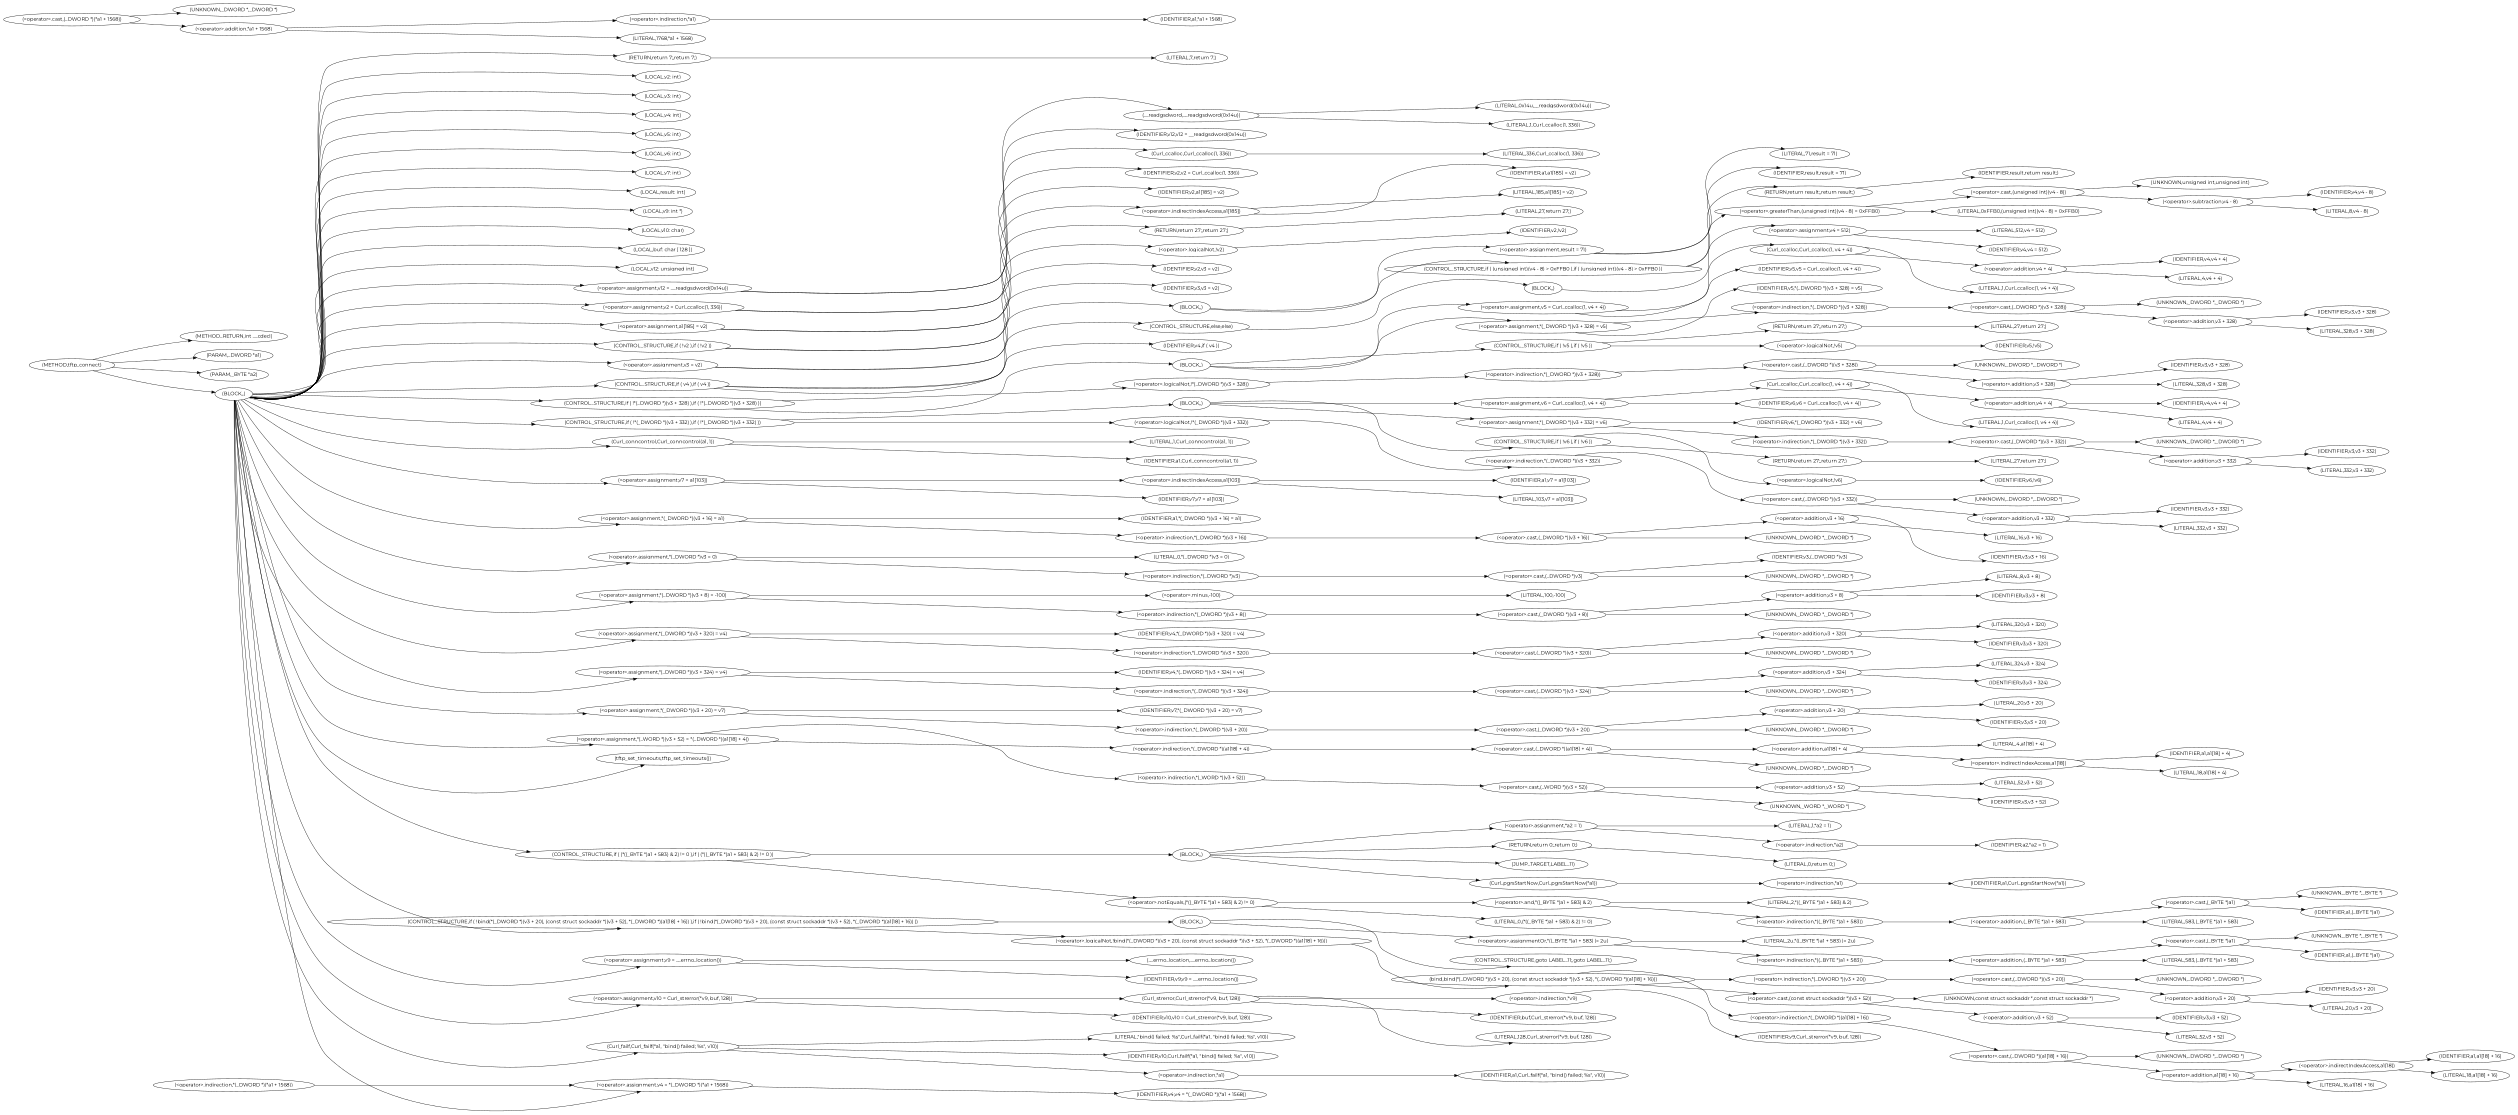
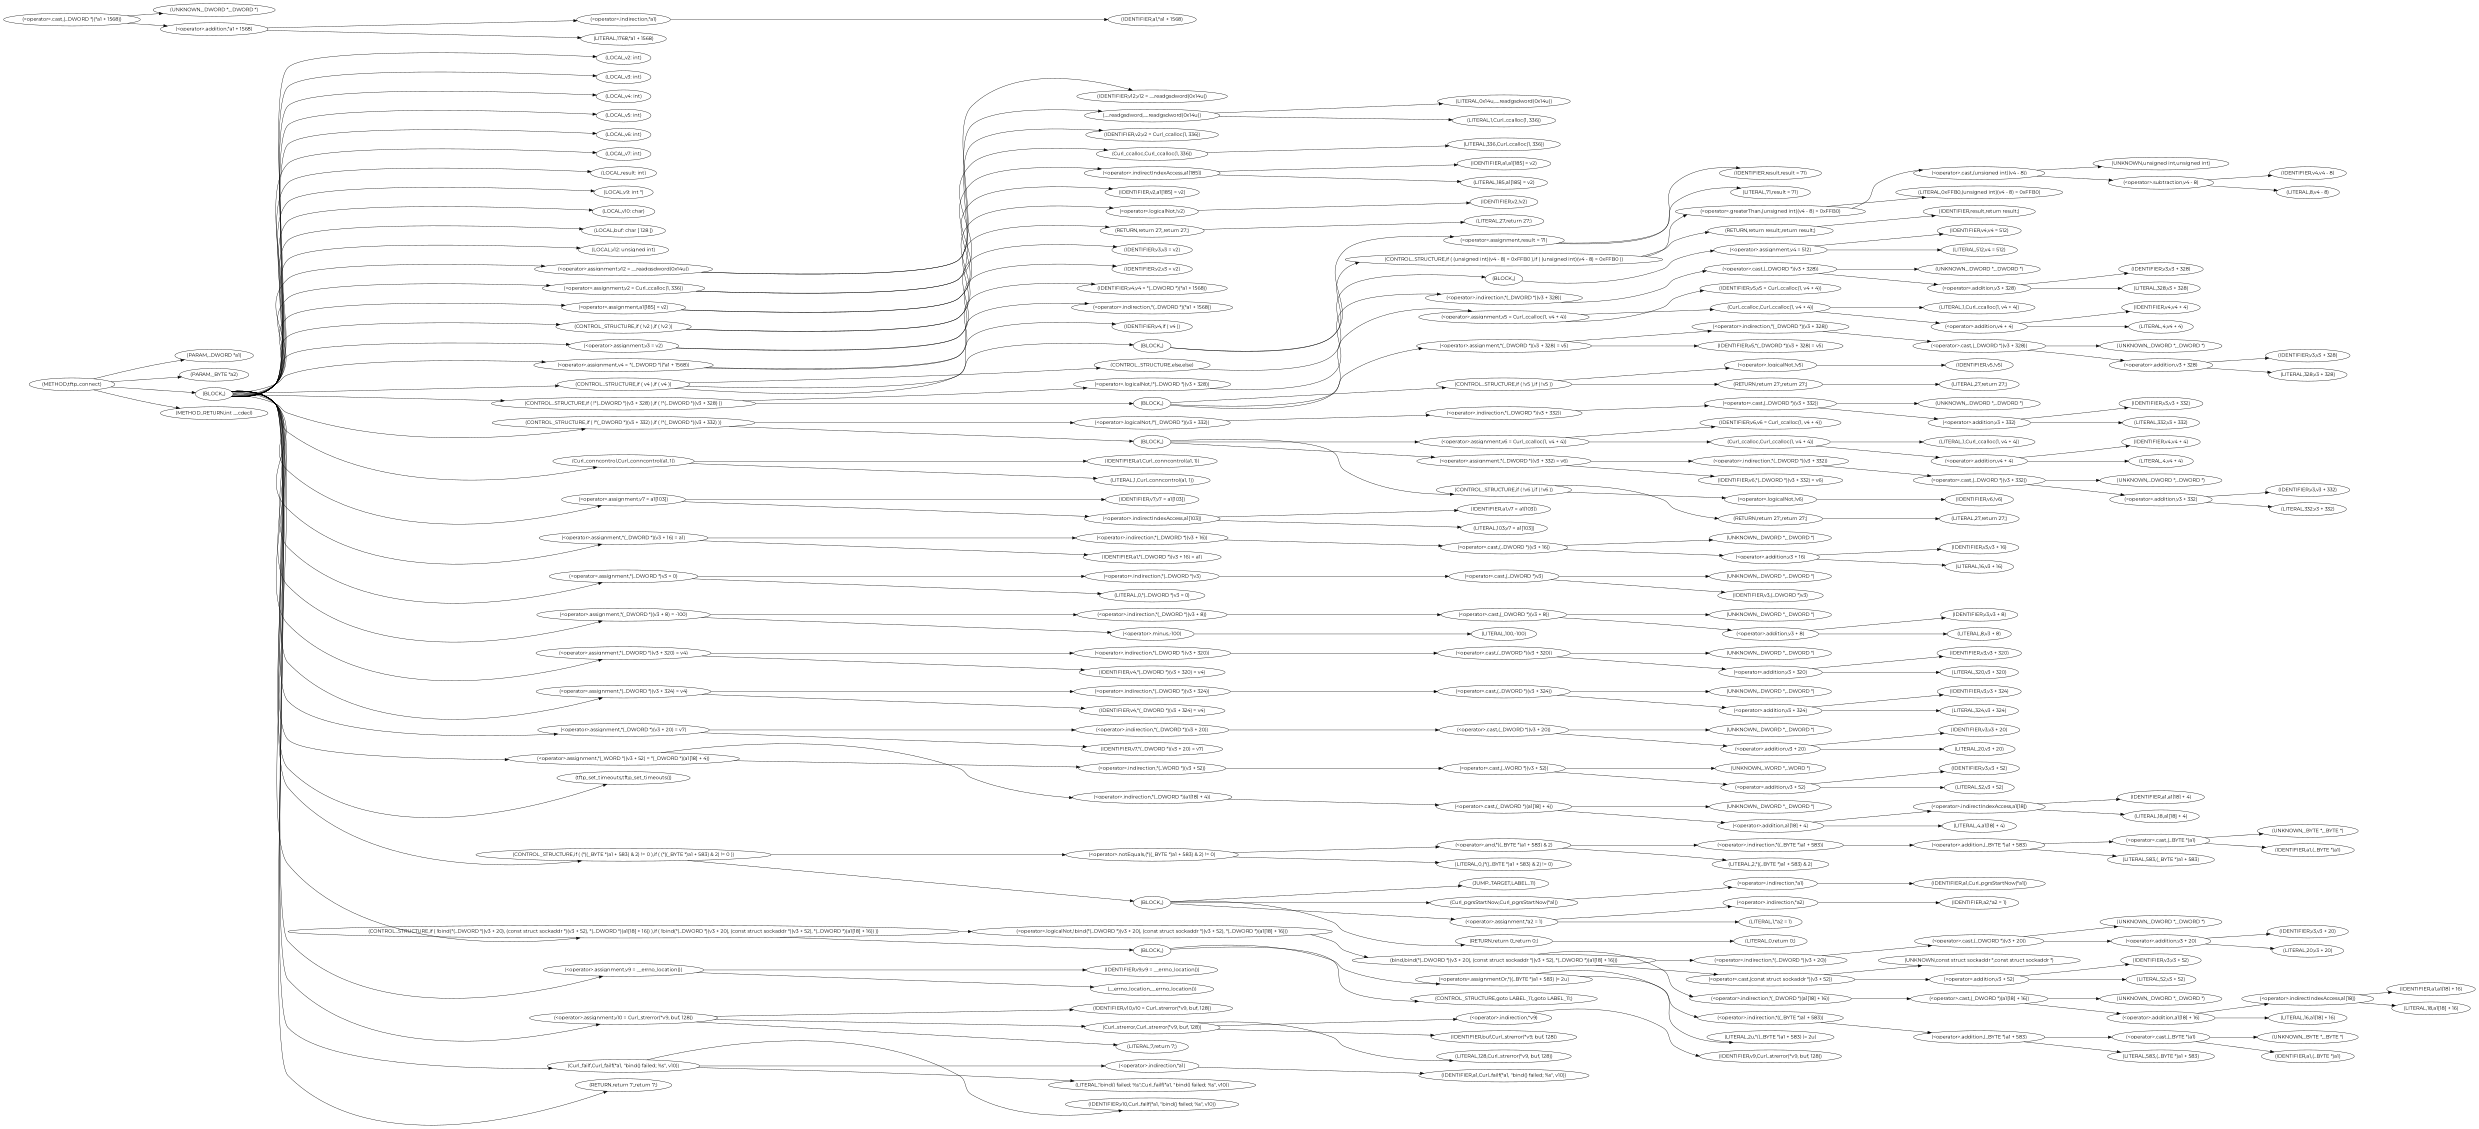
(931, 58) -> (905, 1034)
(442, 1085) -> (973, 316)
